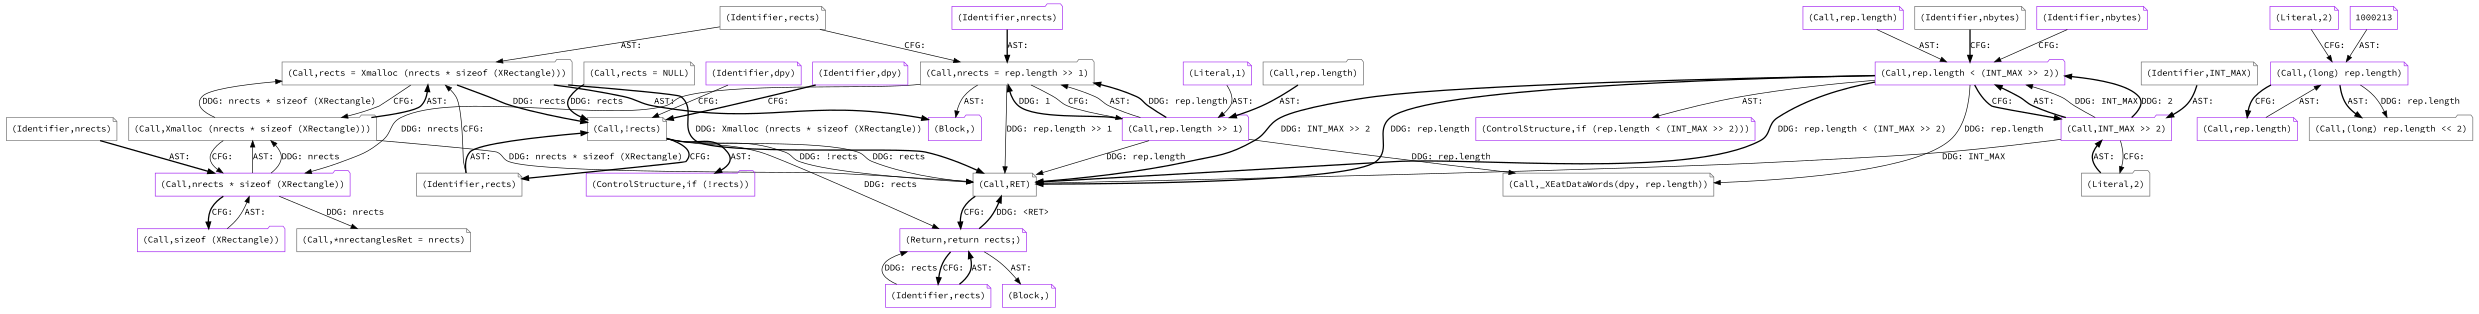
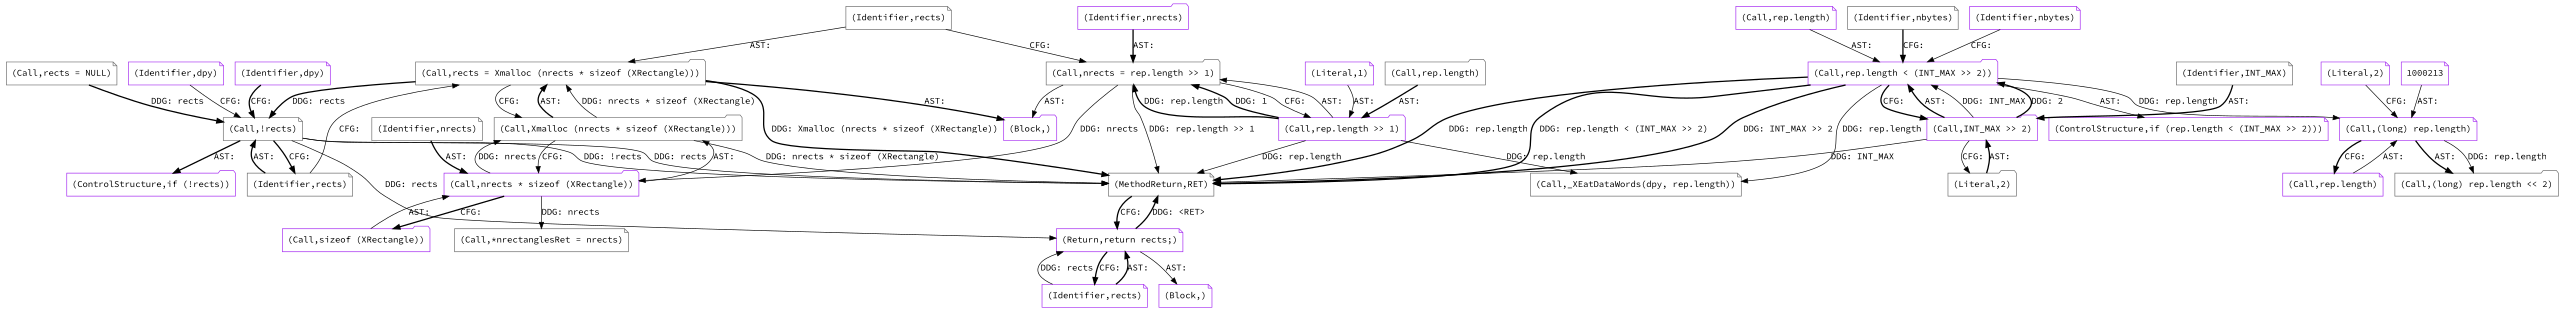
none -> (2154, 110)
(1005, 185) -> (1161, 185)
